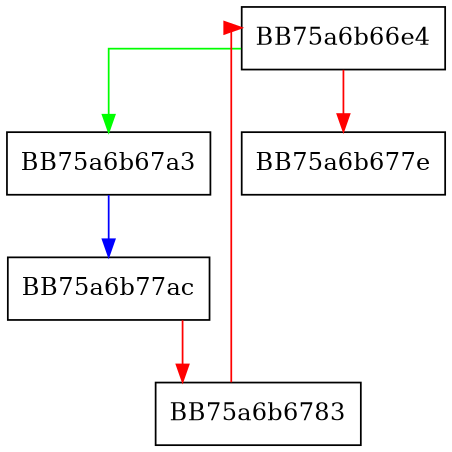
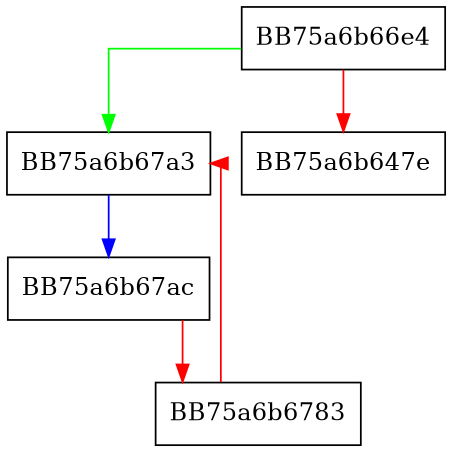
(343, 163) -> (343, 163)
(231, 205) -> (221, 272)
(109, 289) -> (109, 289)
